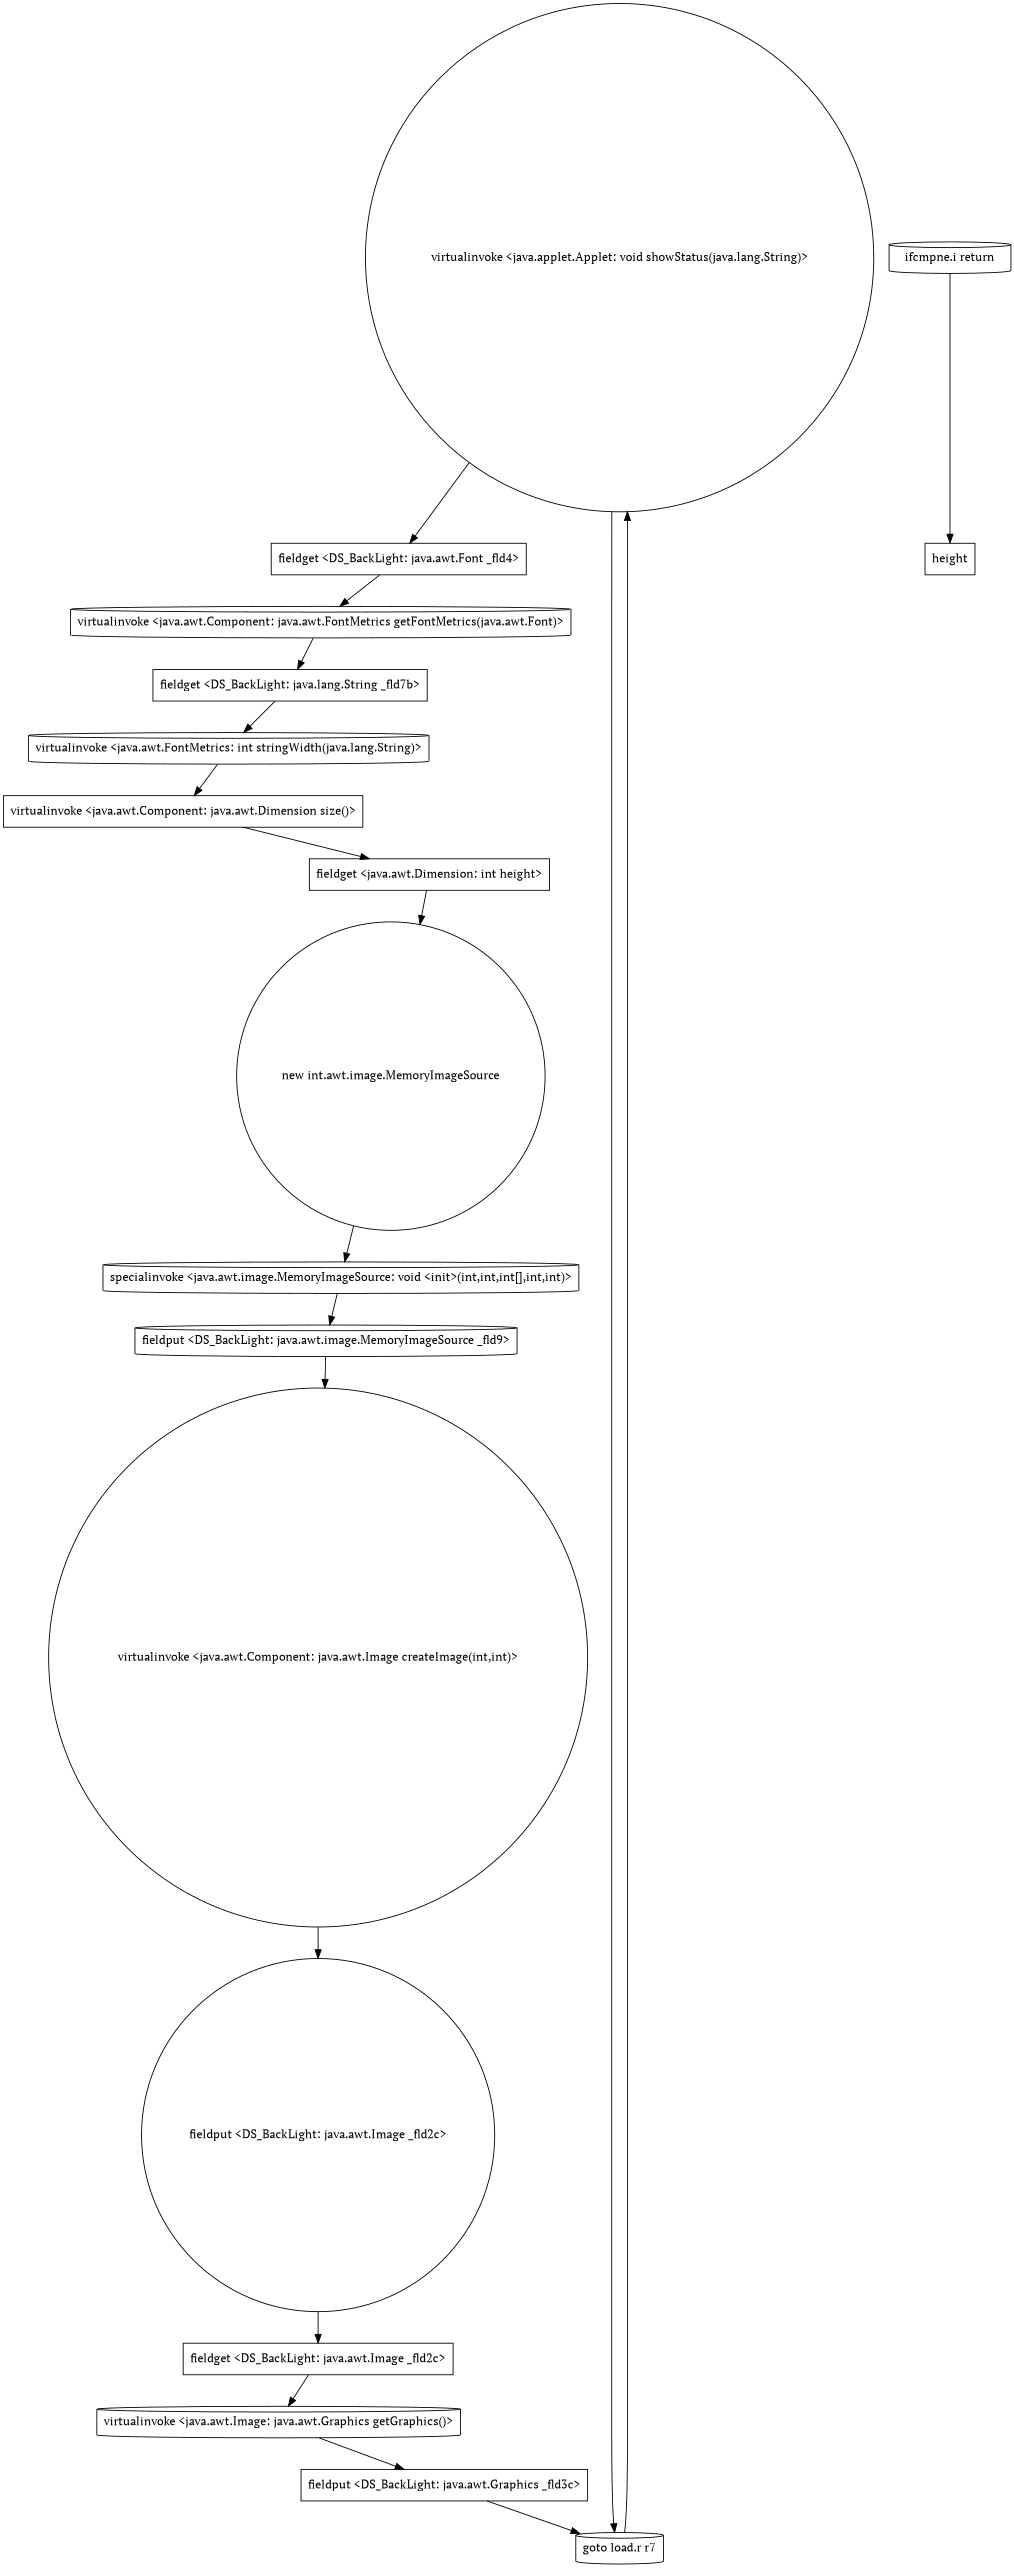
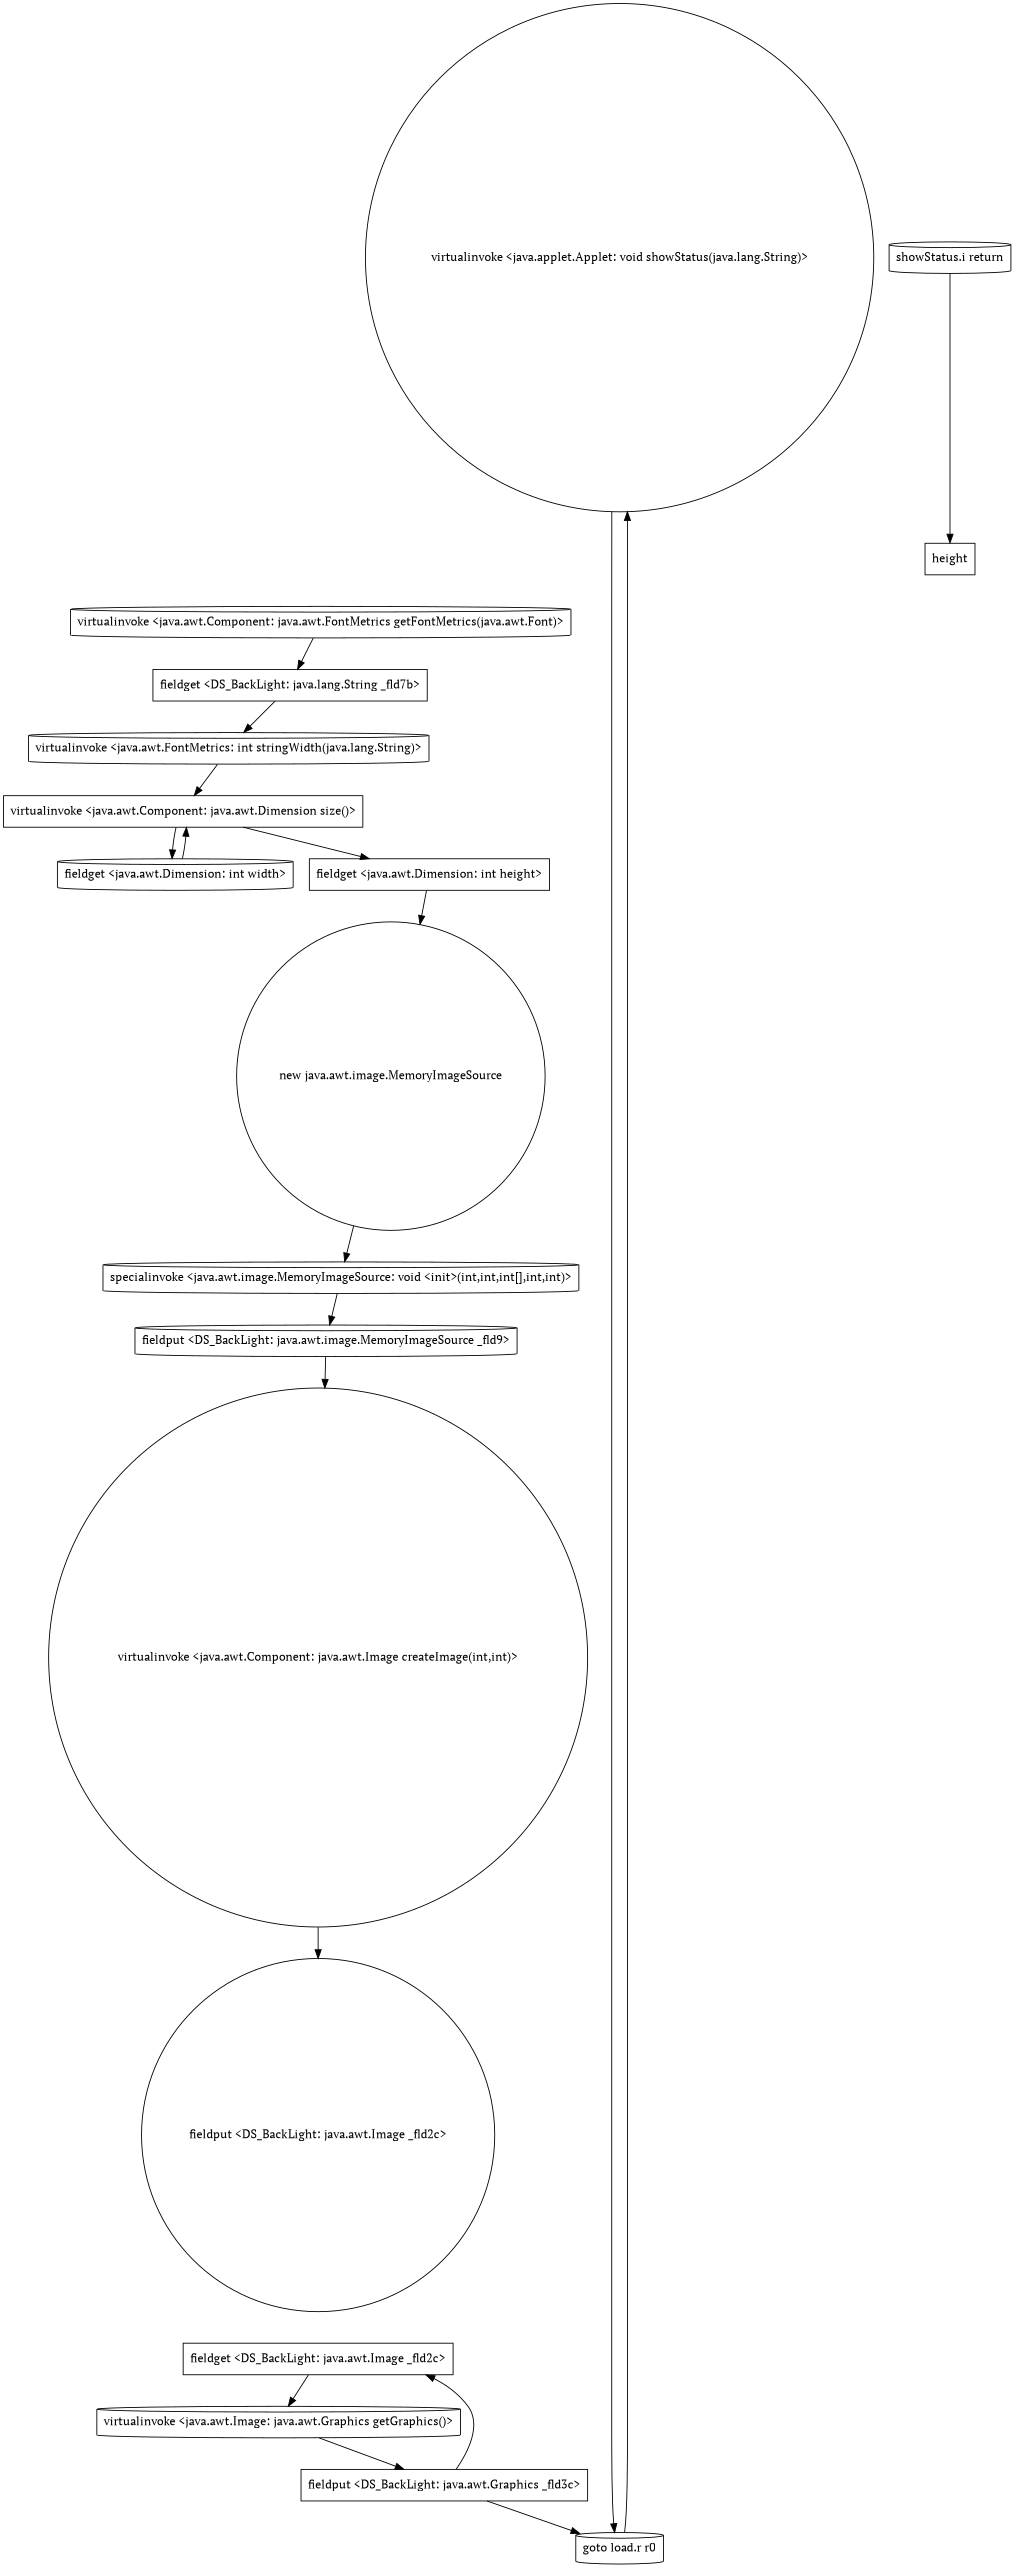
(950, 258) -> (950, 258)
(399, 559) -> none
none -> (175, 875)
(391, 1076) -> (391, 1076)
(318, 2323) -> (473, 2417)
(620, 2548) -> (620, 2548)
